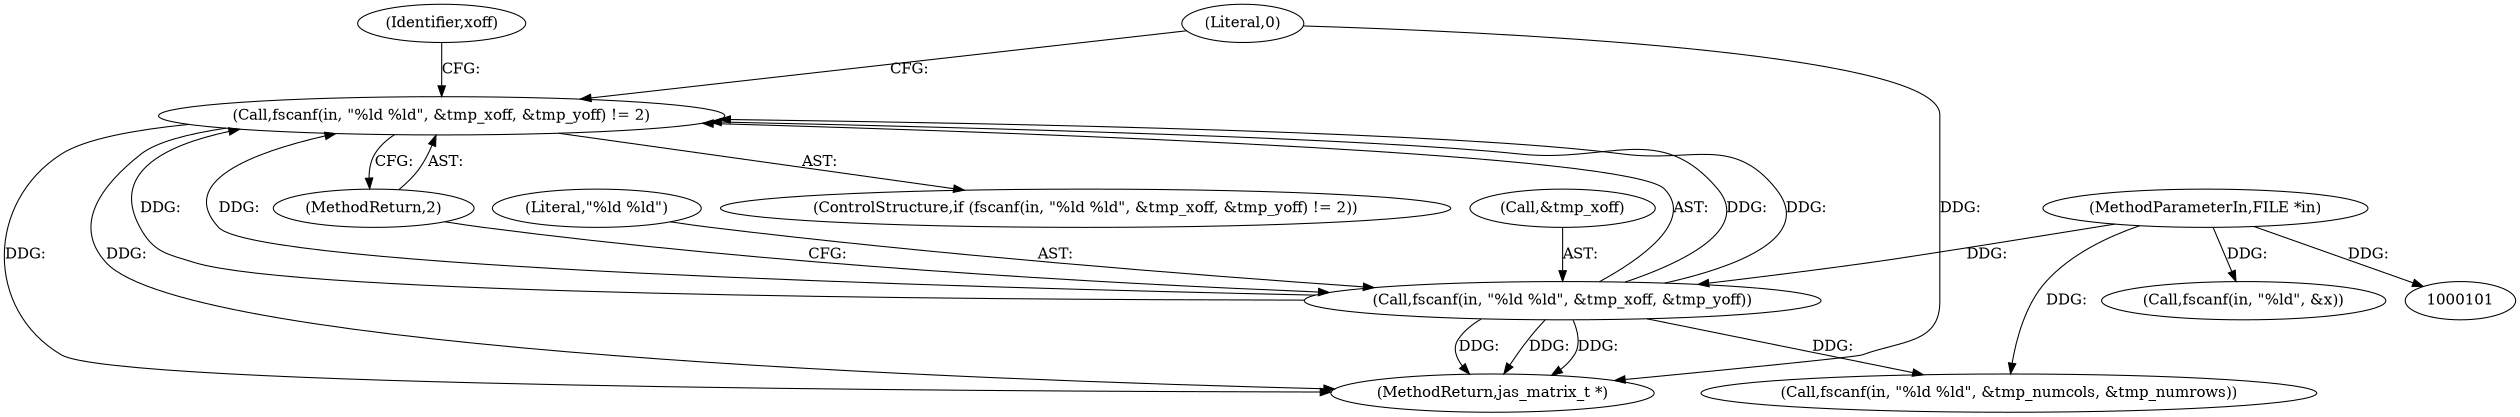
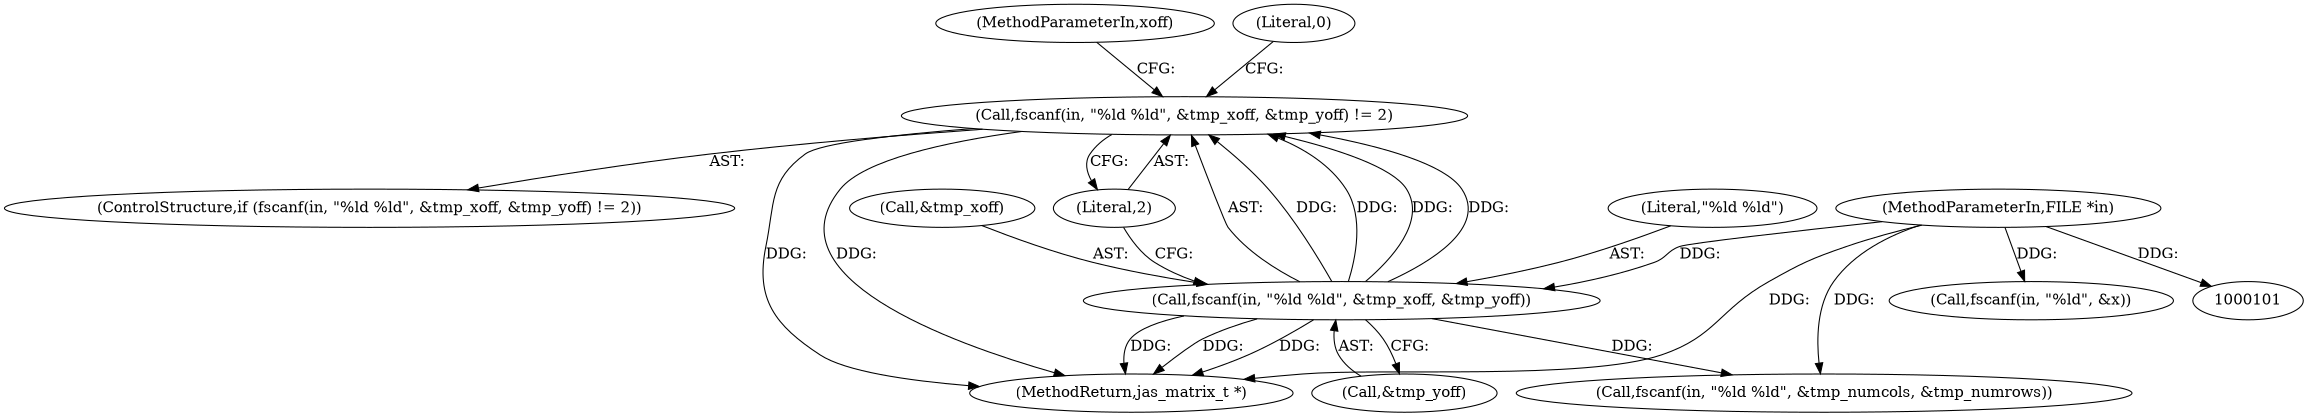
(442, 23) -> (1075, 23)
(1889, 83) -> (1606, 365)
(374, 208) -> (1114, 208)
none -> (1404, 393)
